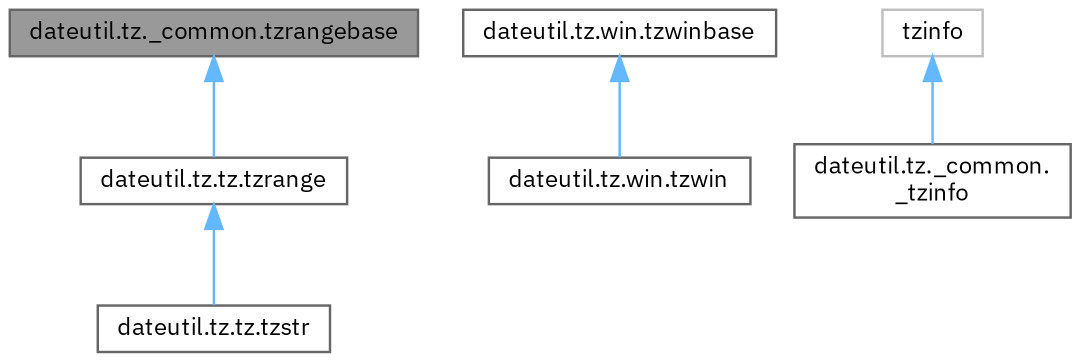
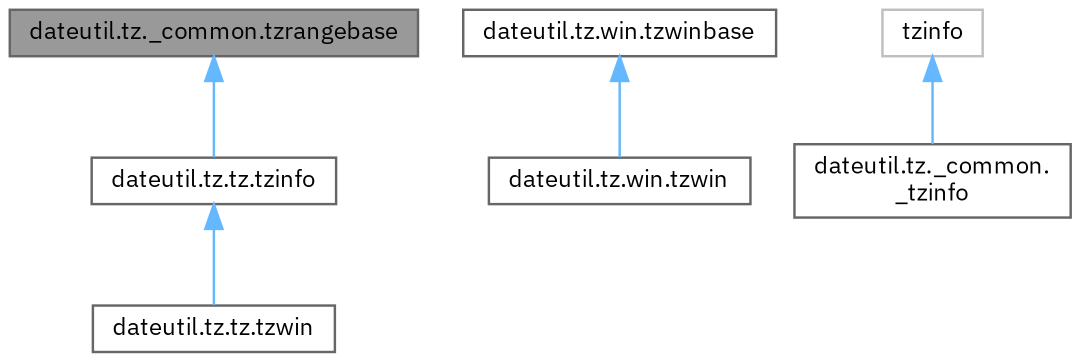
(214, 181) -> (214, 181)
(214, 329) -> (214, 329)
